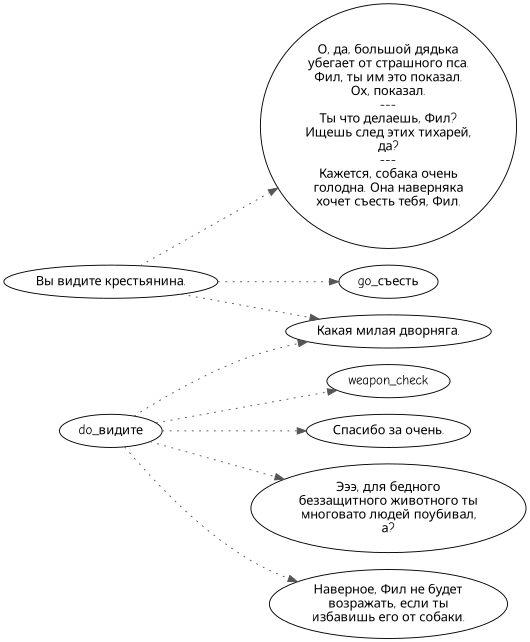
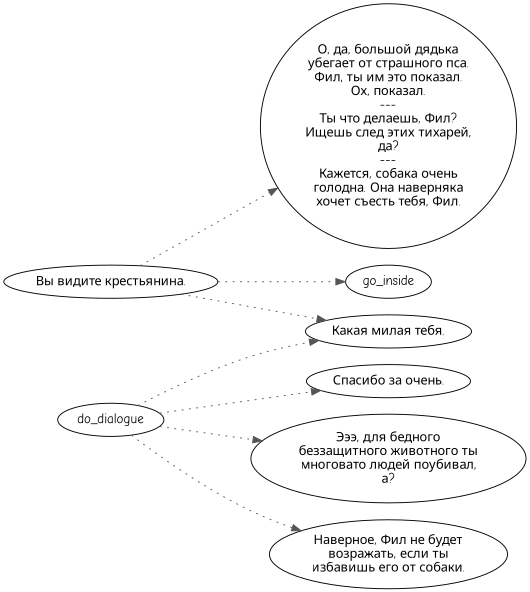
(388, 282) -> (388, 282)
(388, 331) -> (388, 331)
(388, 381) -> none
(111, 431) -> (111, 420)
